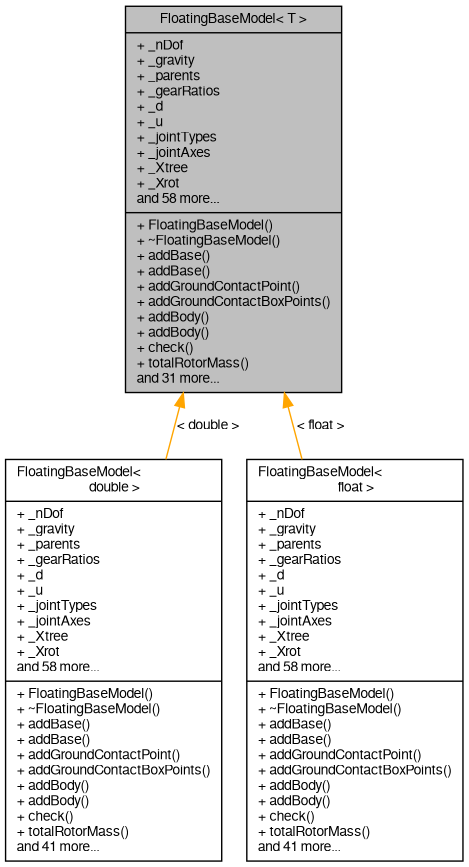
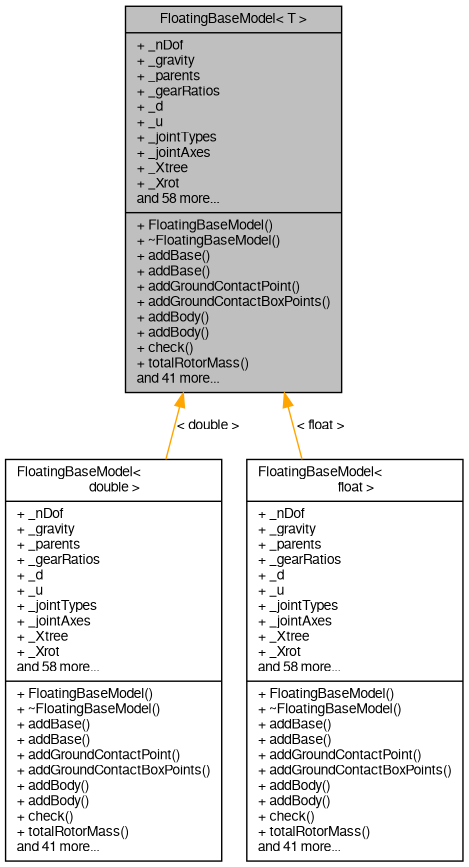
(178, 379) -> (178, 379)
